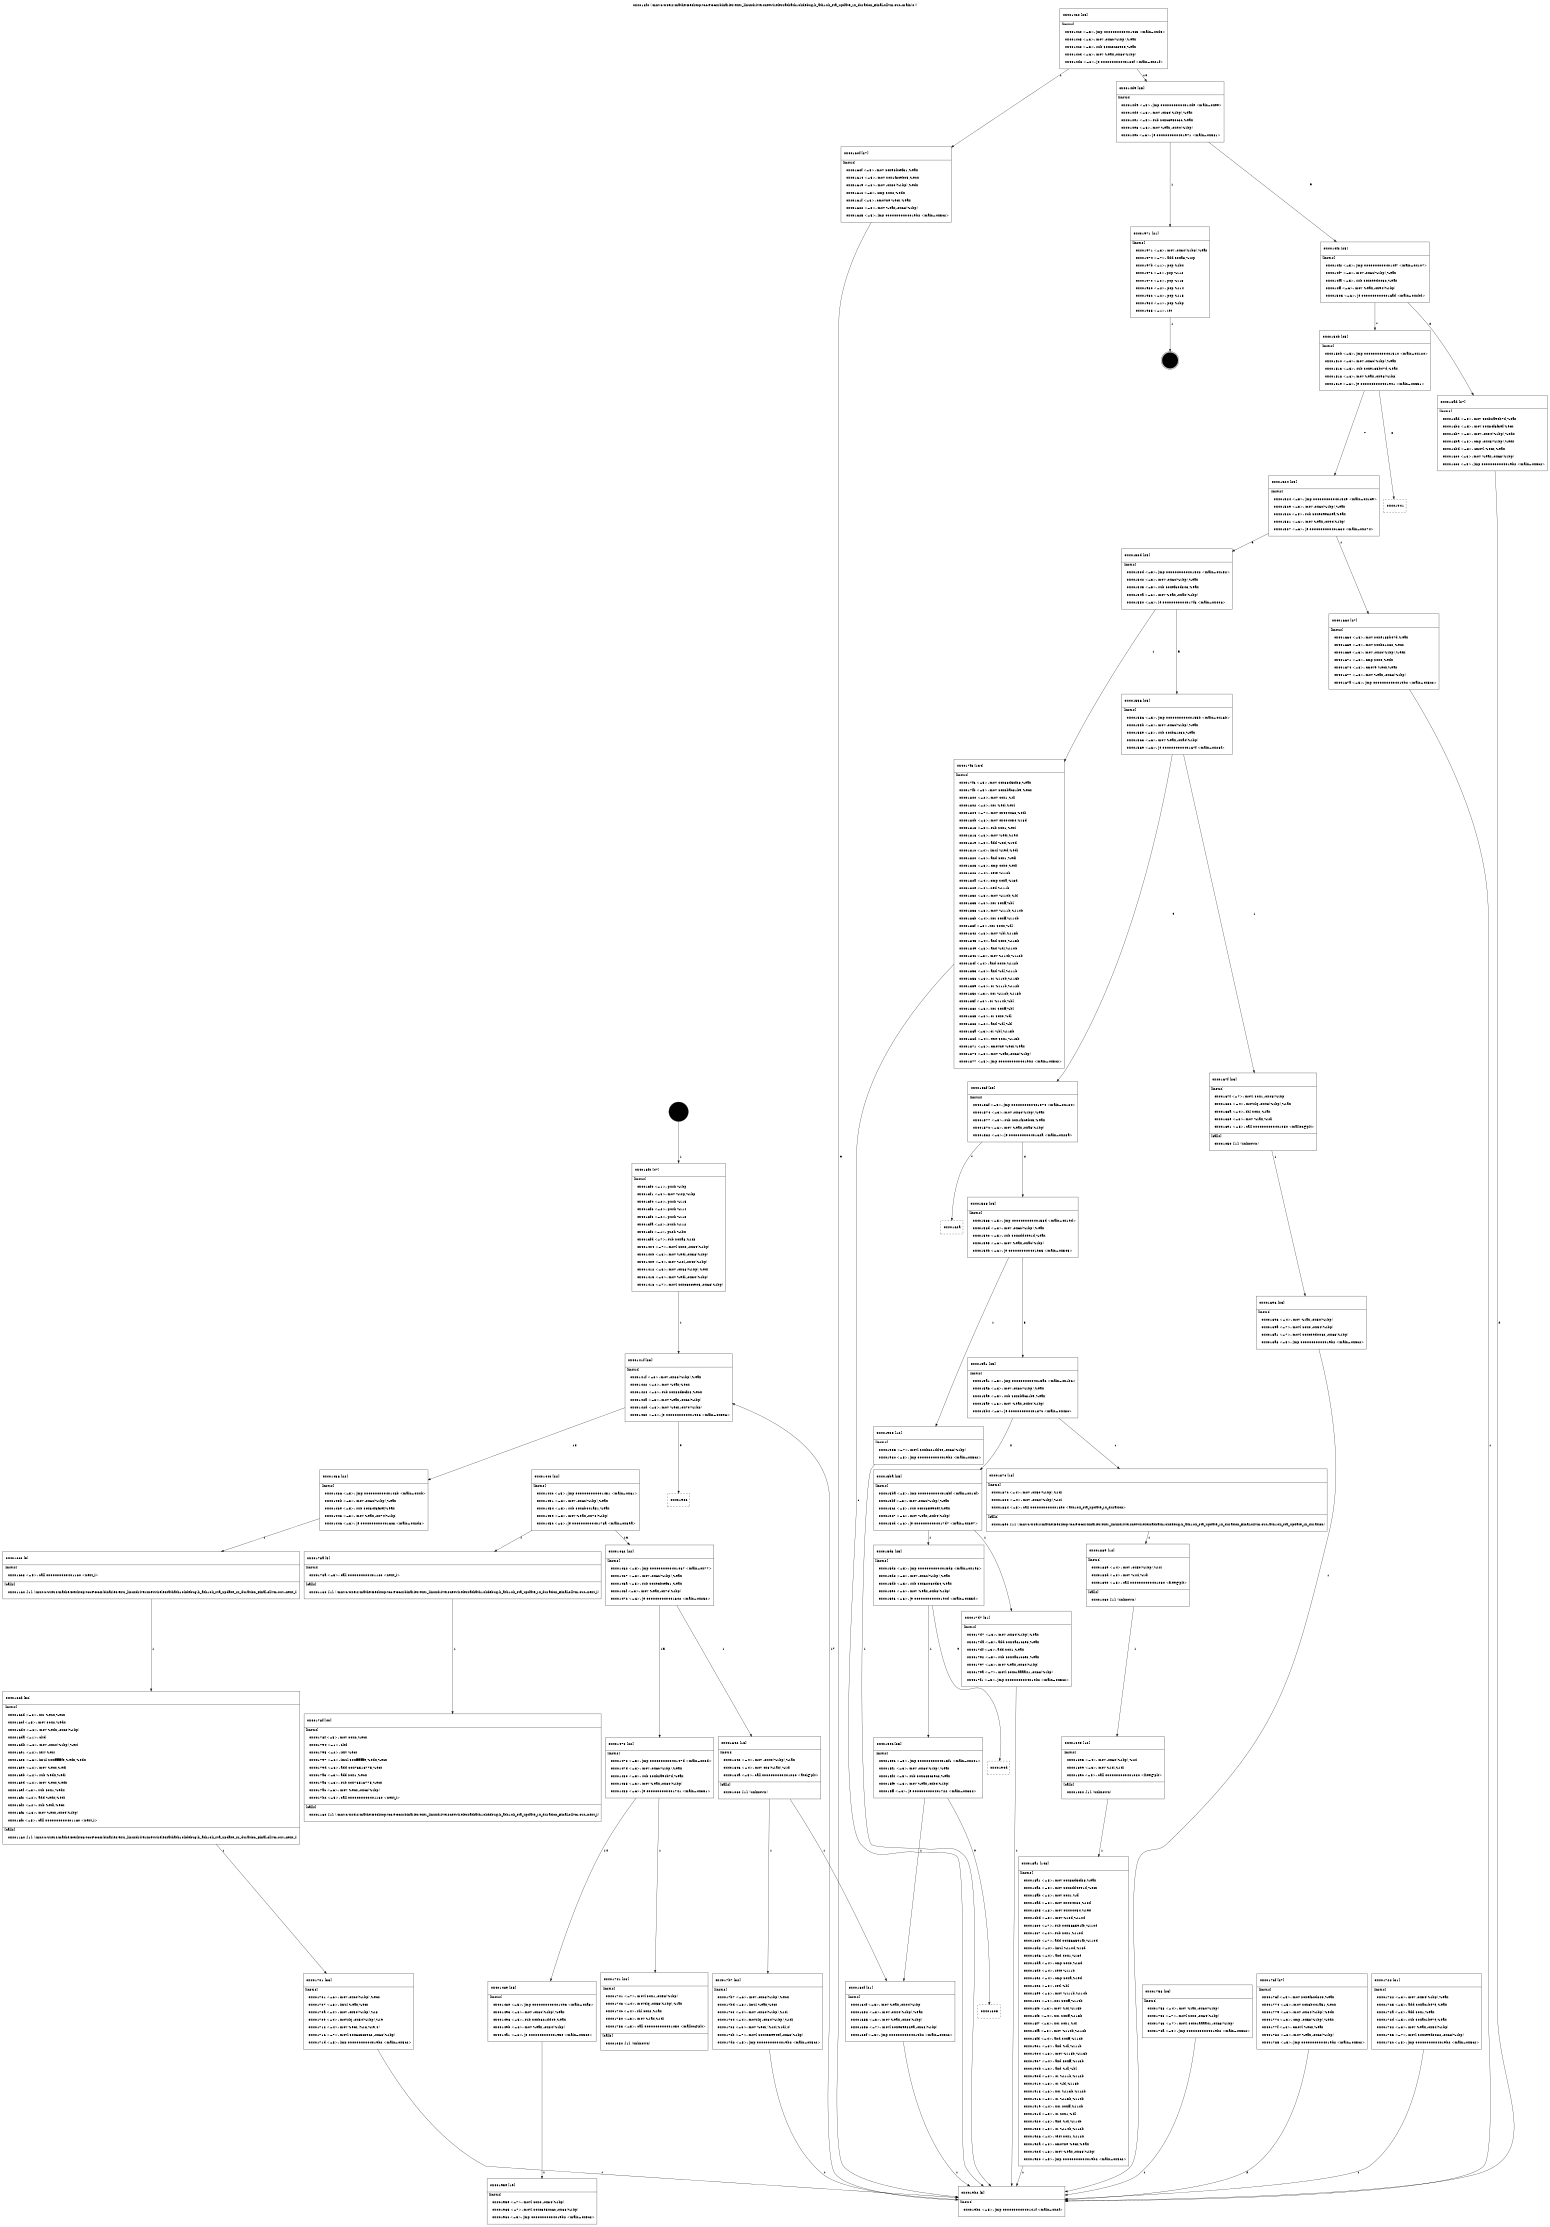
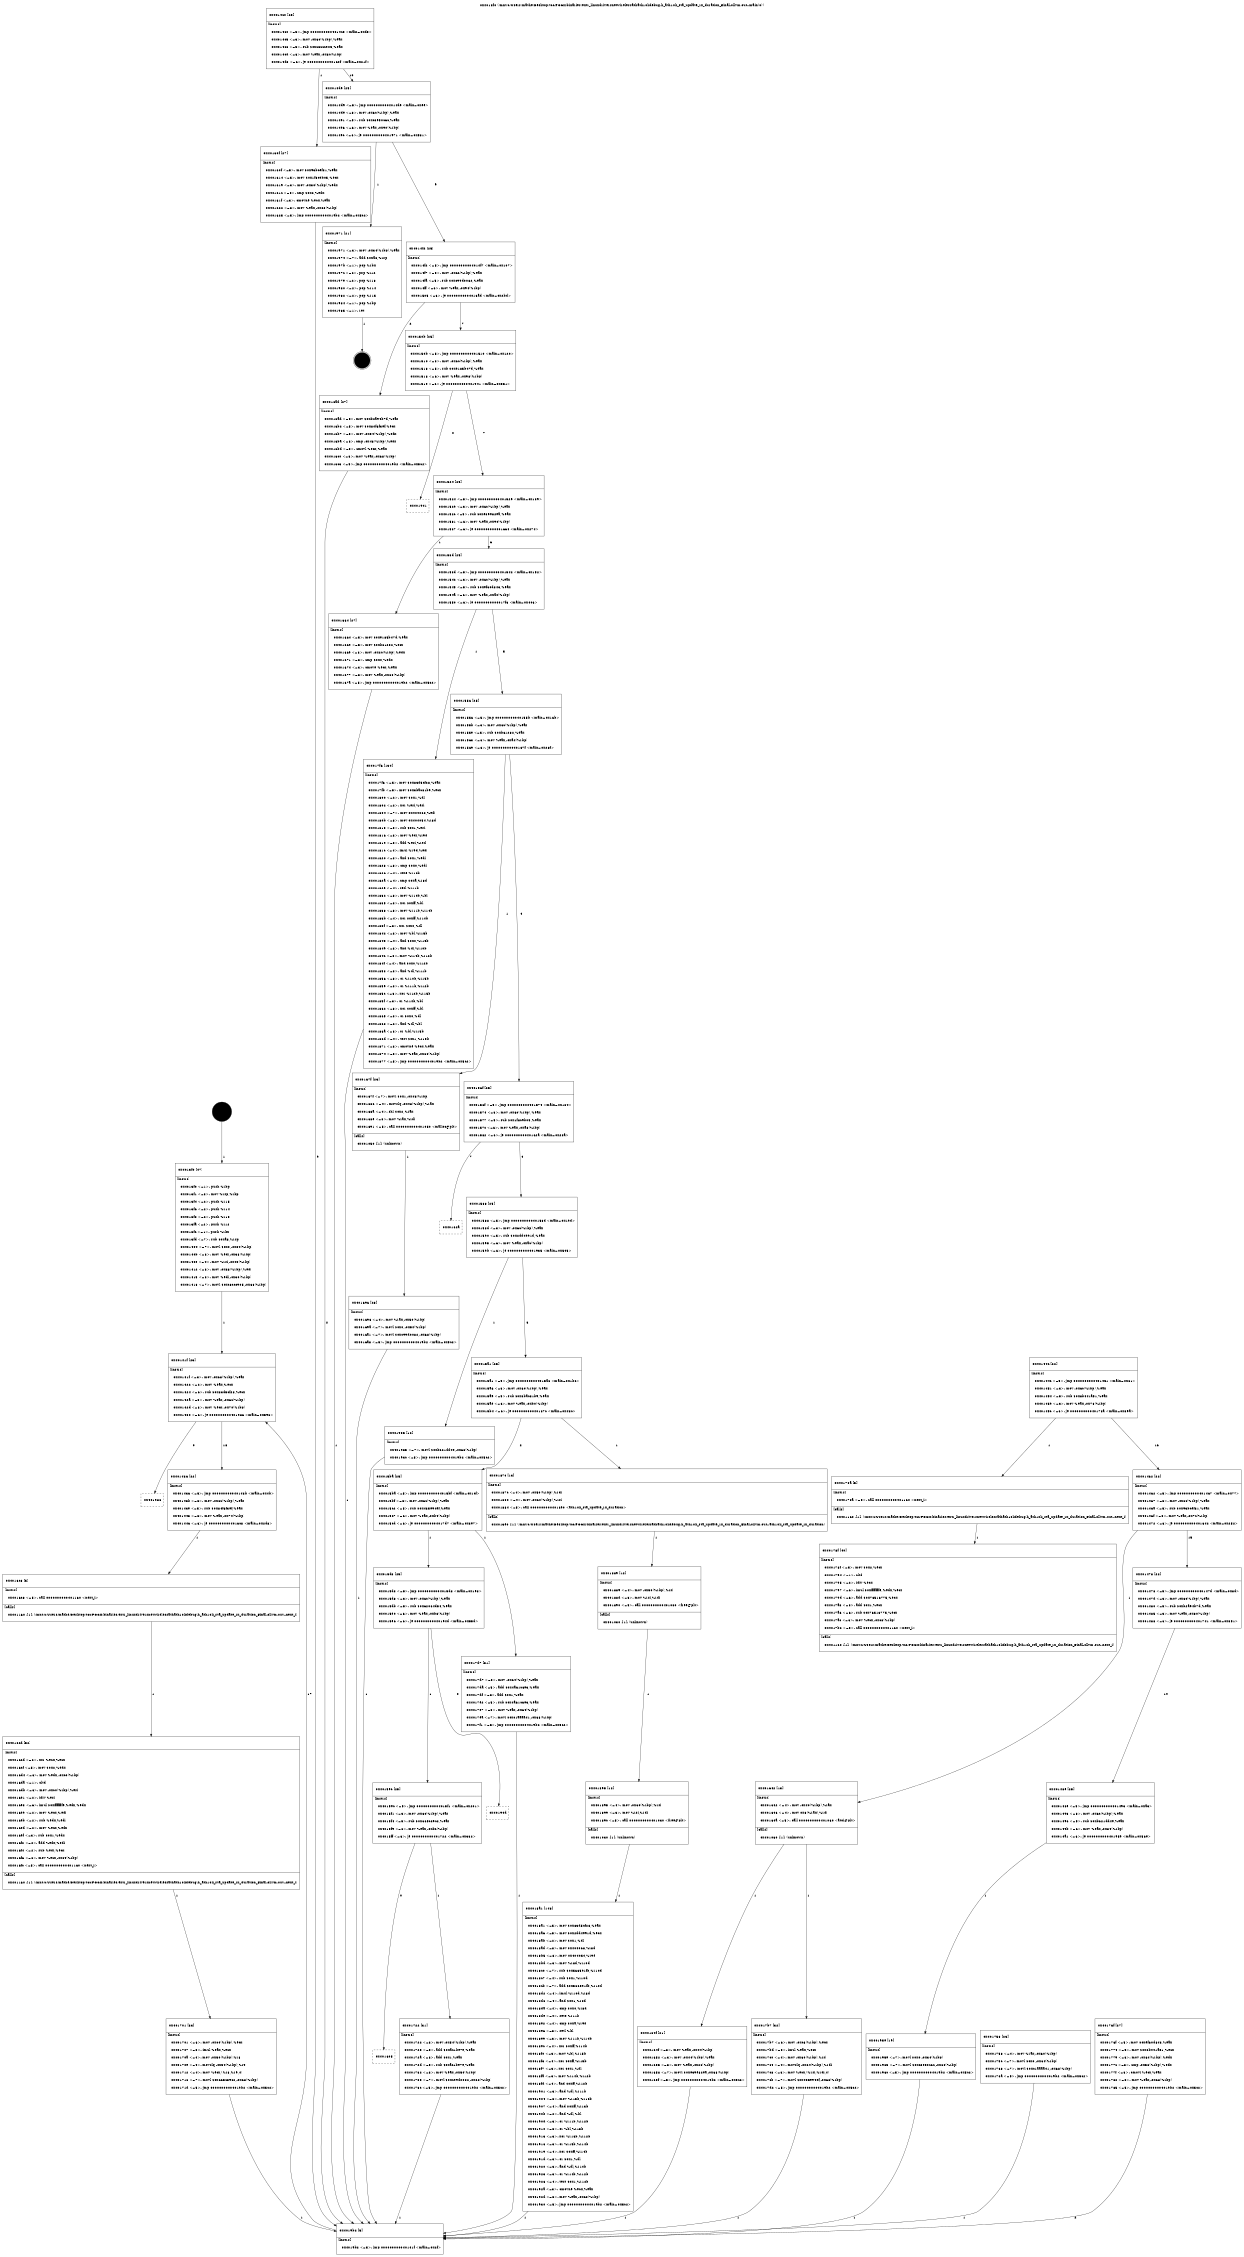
(914, 1888) -> (440, 1930)
(654, 2011) -> none
none -> (800, 2226)
